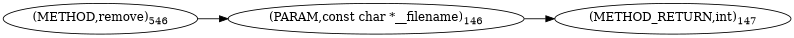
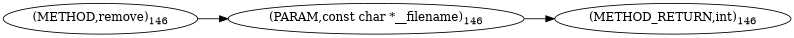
(158, 17) -> (158, 17)
(747, 17) -> (747, 17)
